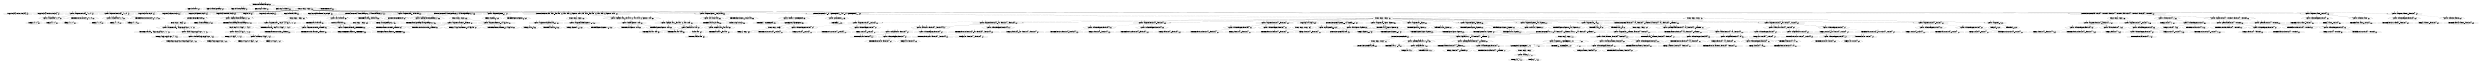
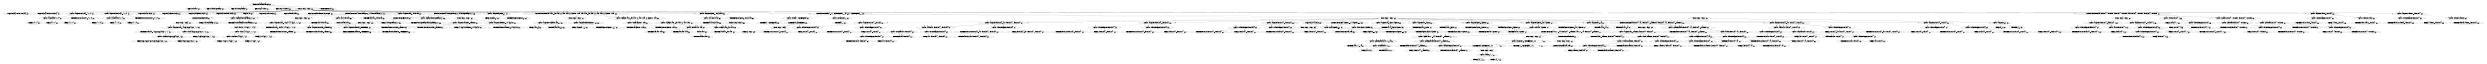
none -> (2160, 37)
